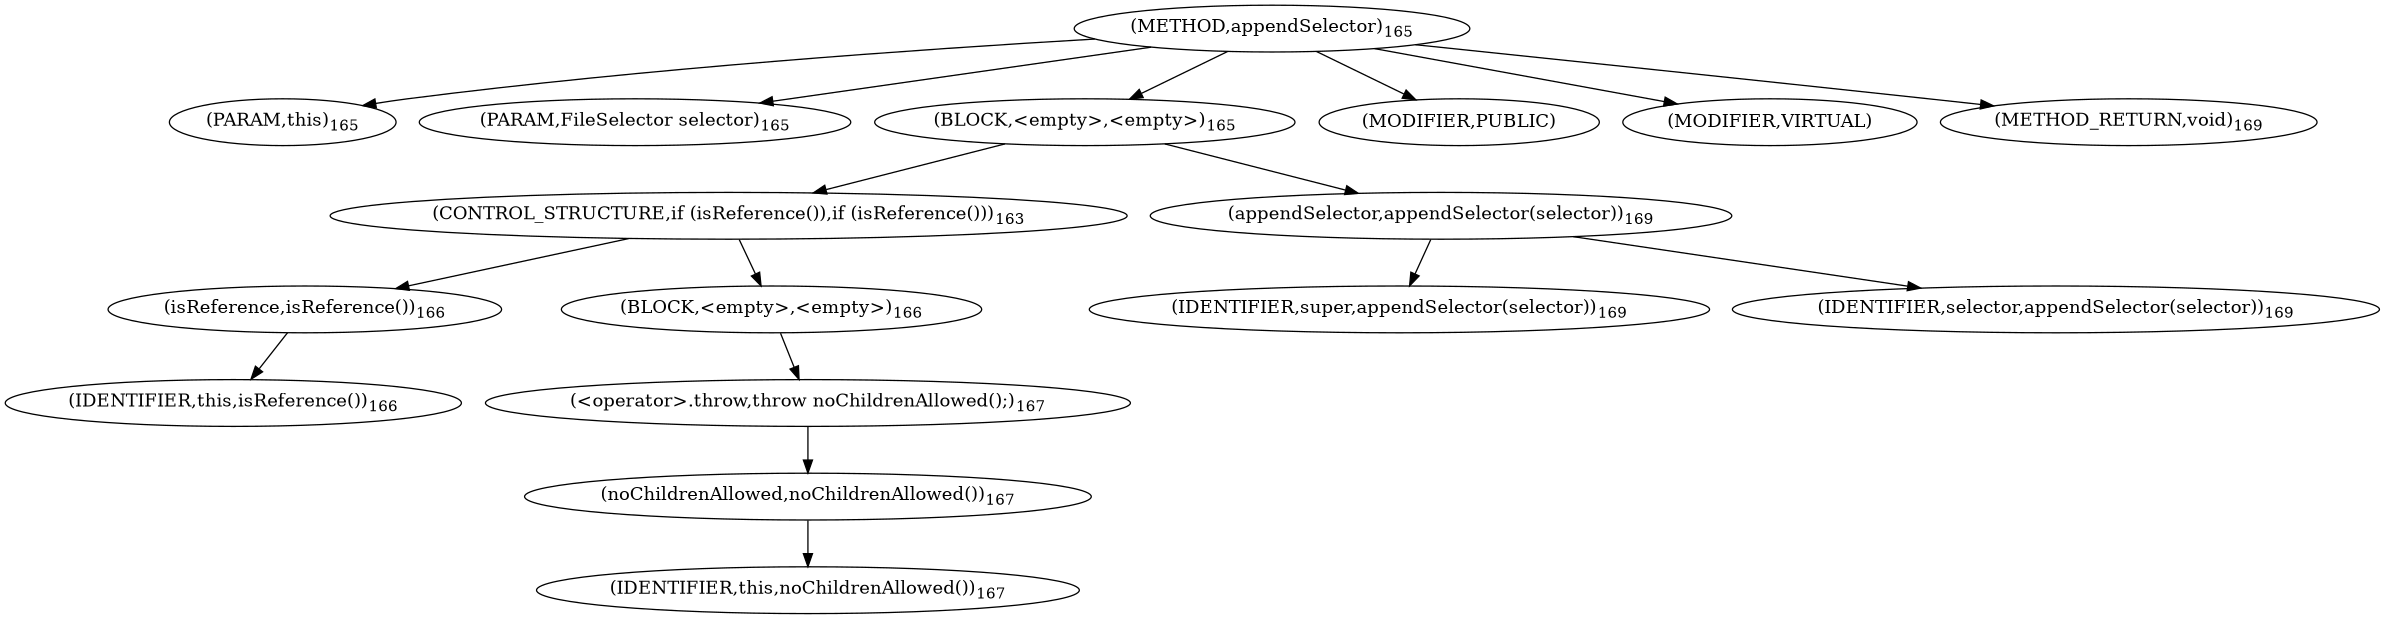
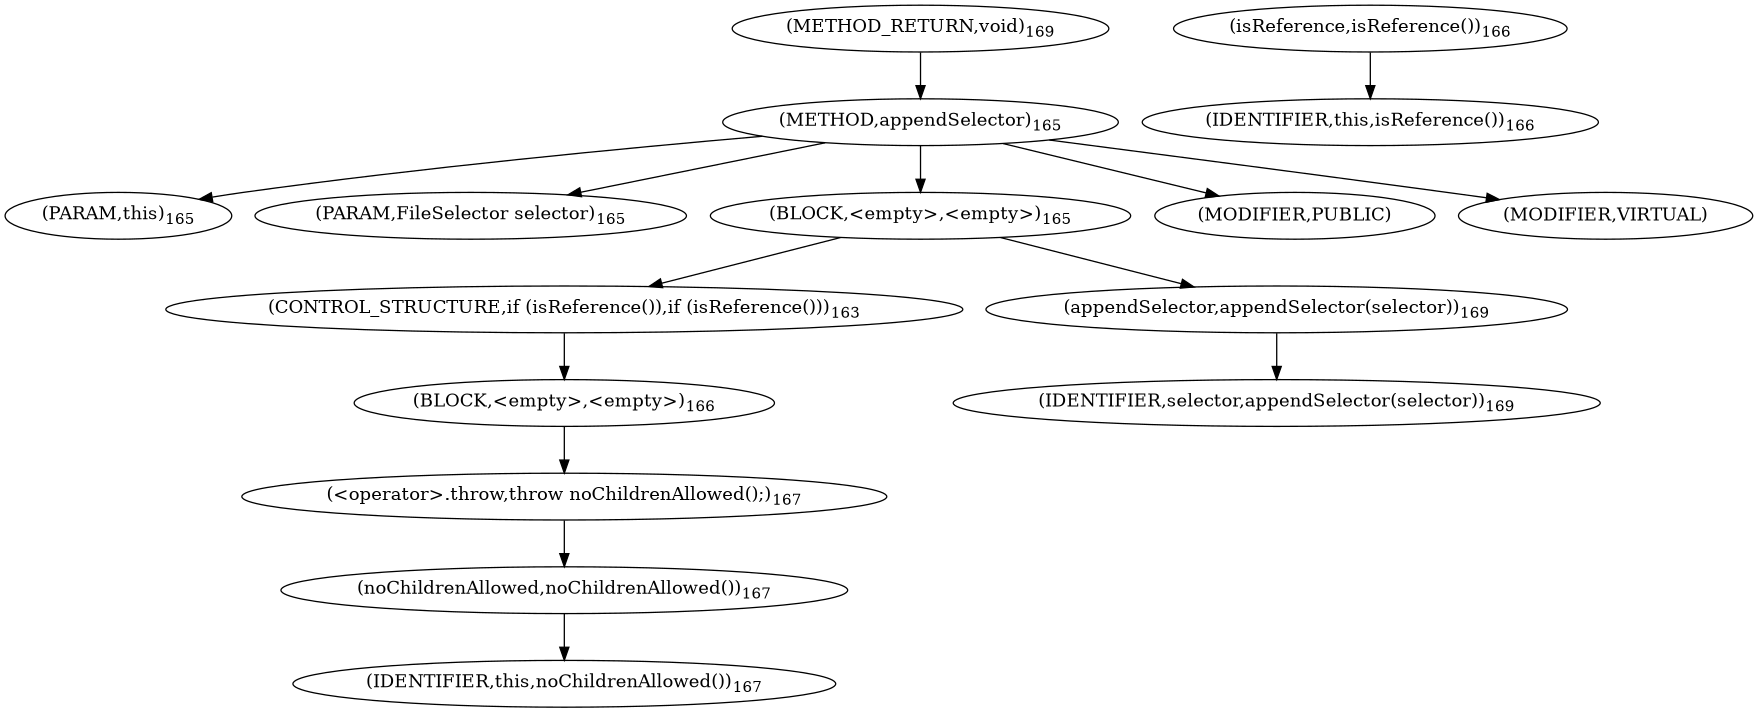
(1698, 74) -> (921, 69)
(519, 262) -> none
(1399, 309) -> none
